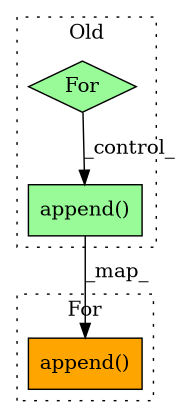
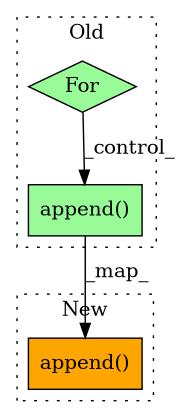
(85, 310) -> (85, 310)
